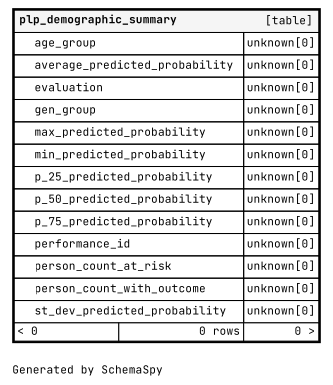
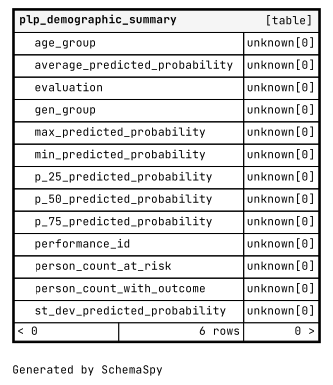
(220, 331) -> (220, 331)
